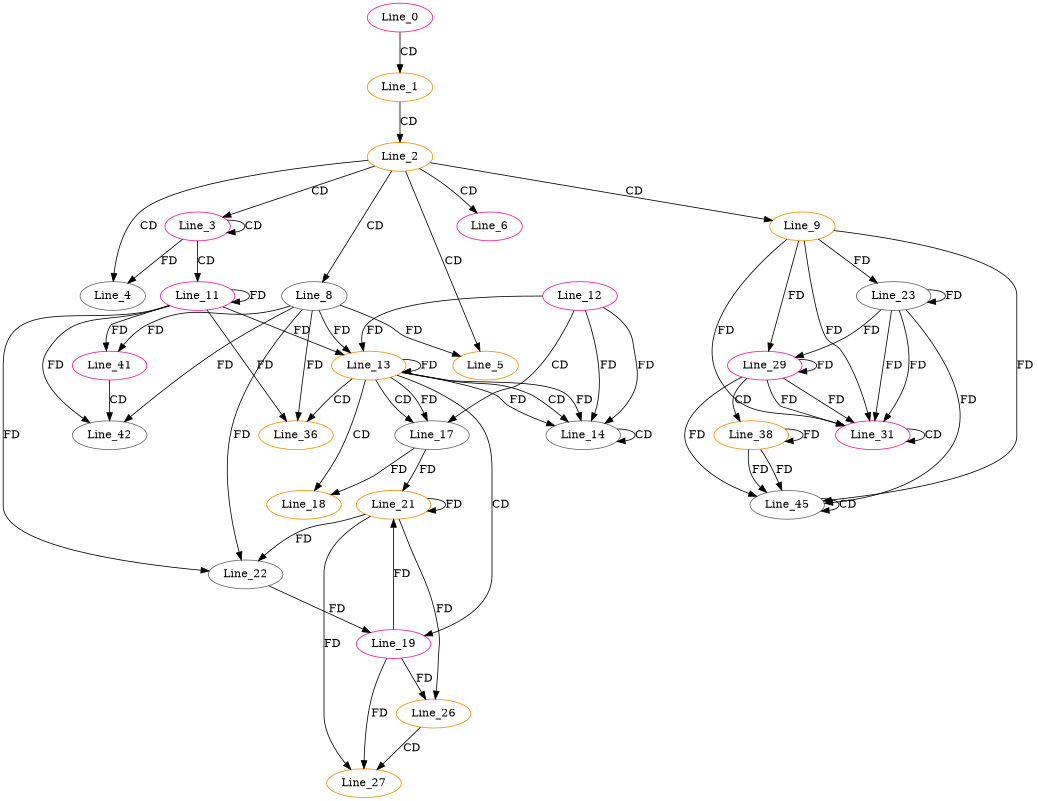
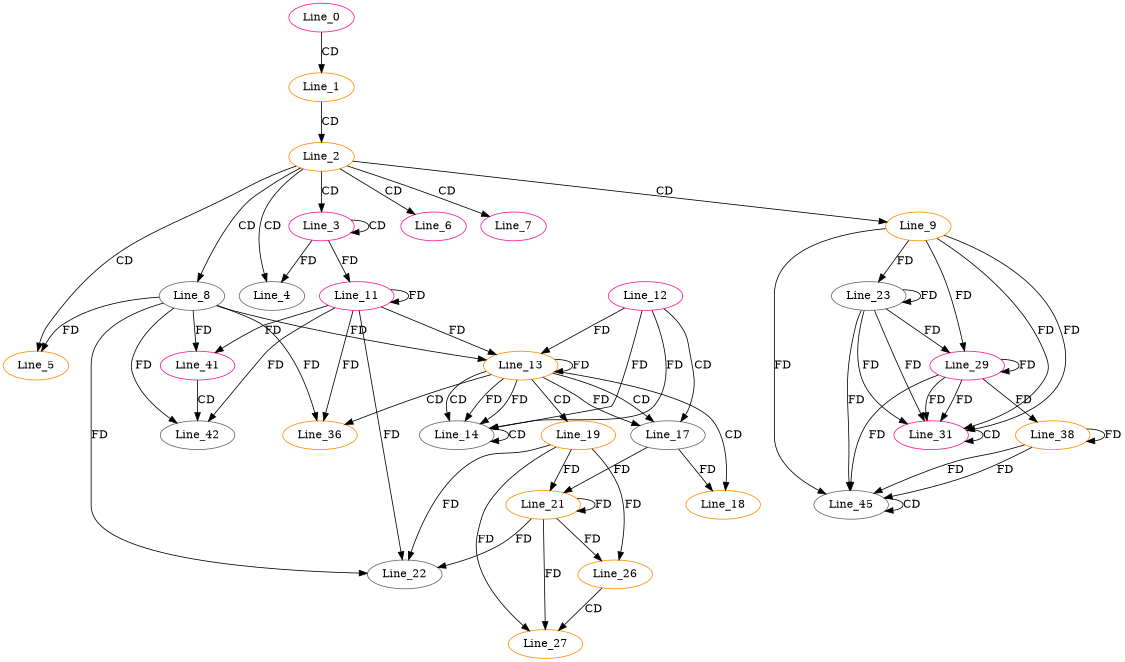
none -> (514, 226)
(206, 261) -> (350, 261)
(743, 400) -> (1024, 400)
(316, 607) -> (460, 471)
(394, 644) -> (578, 435)
